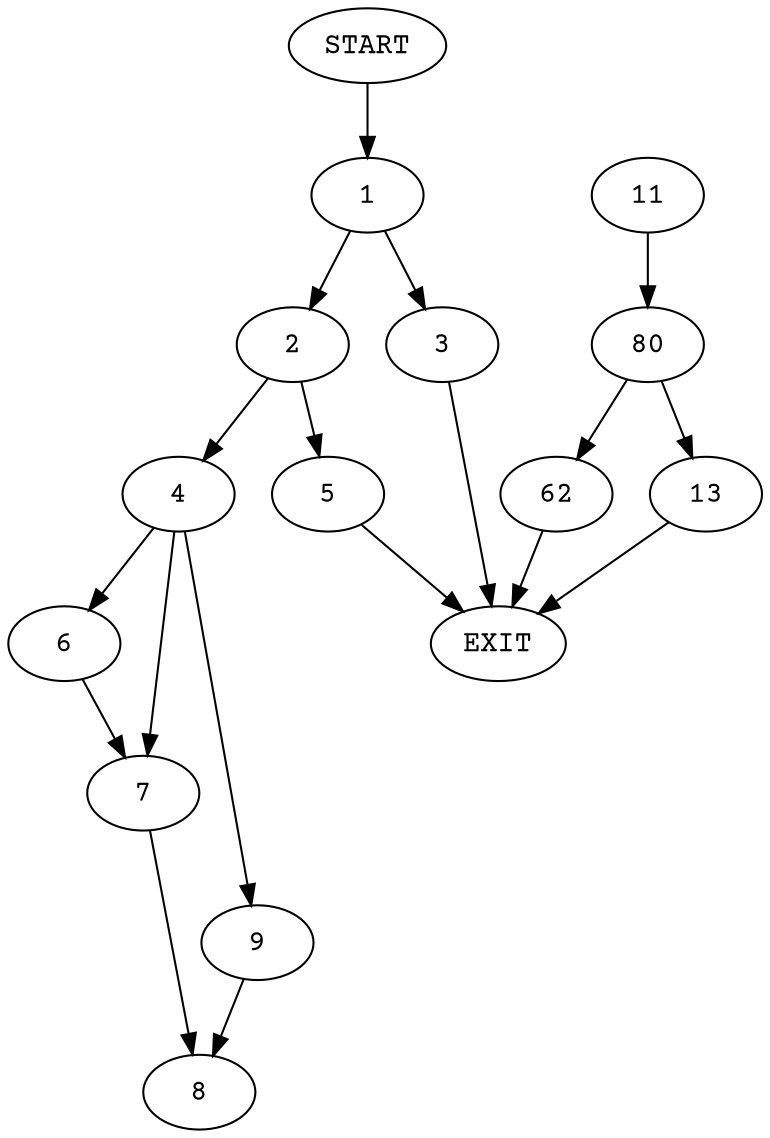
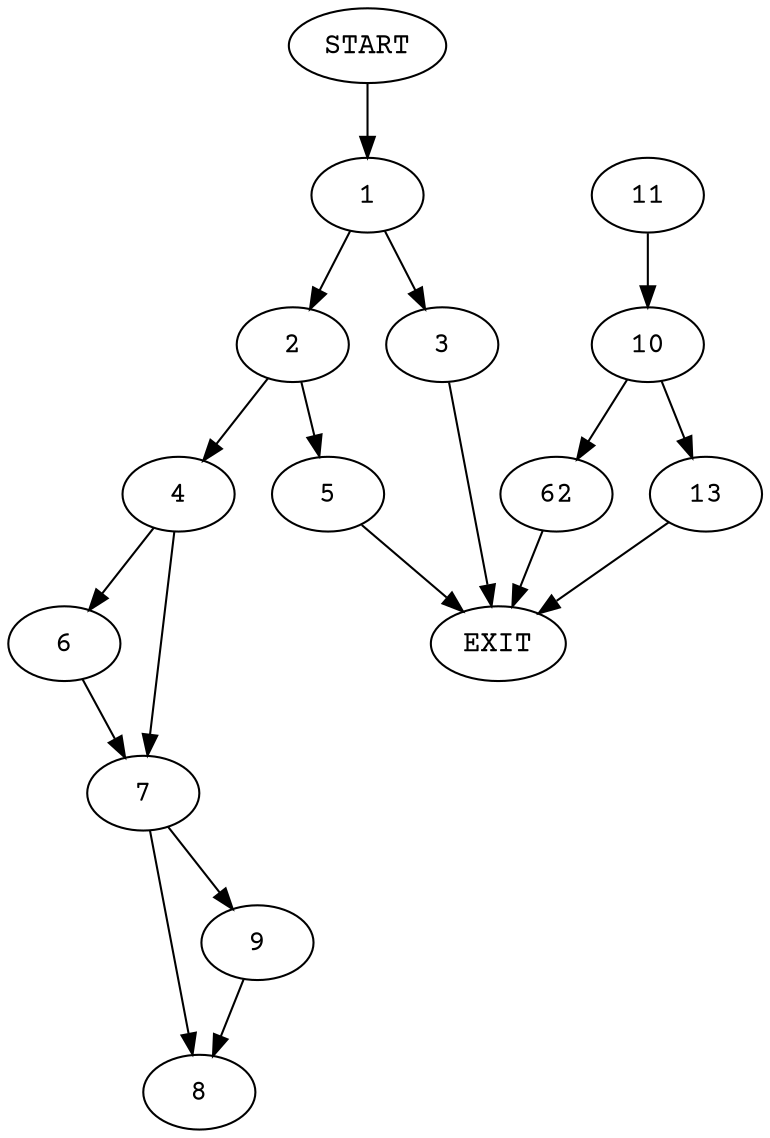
(648, 345) -> (648, 345)
(216, 708) -> (194, 860)
